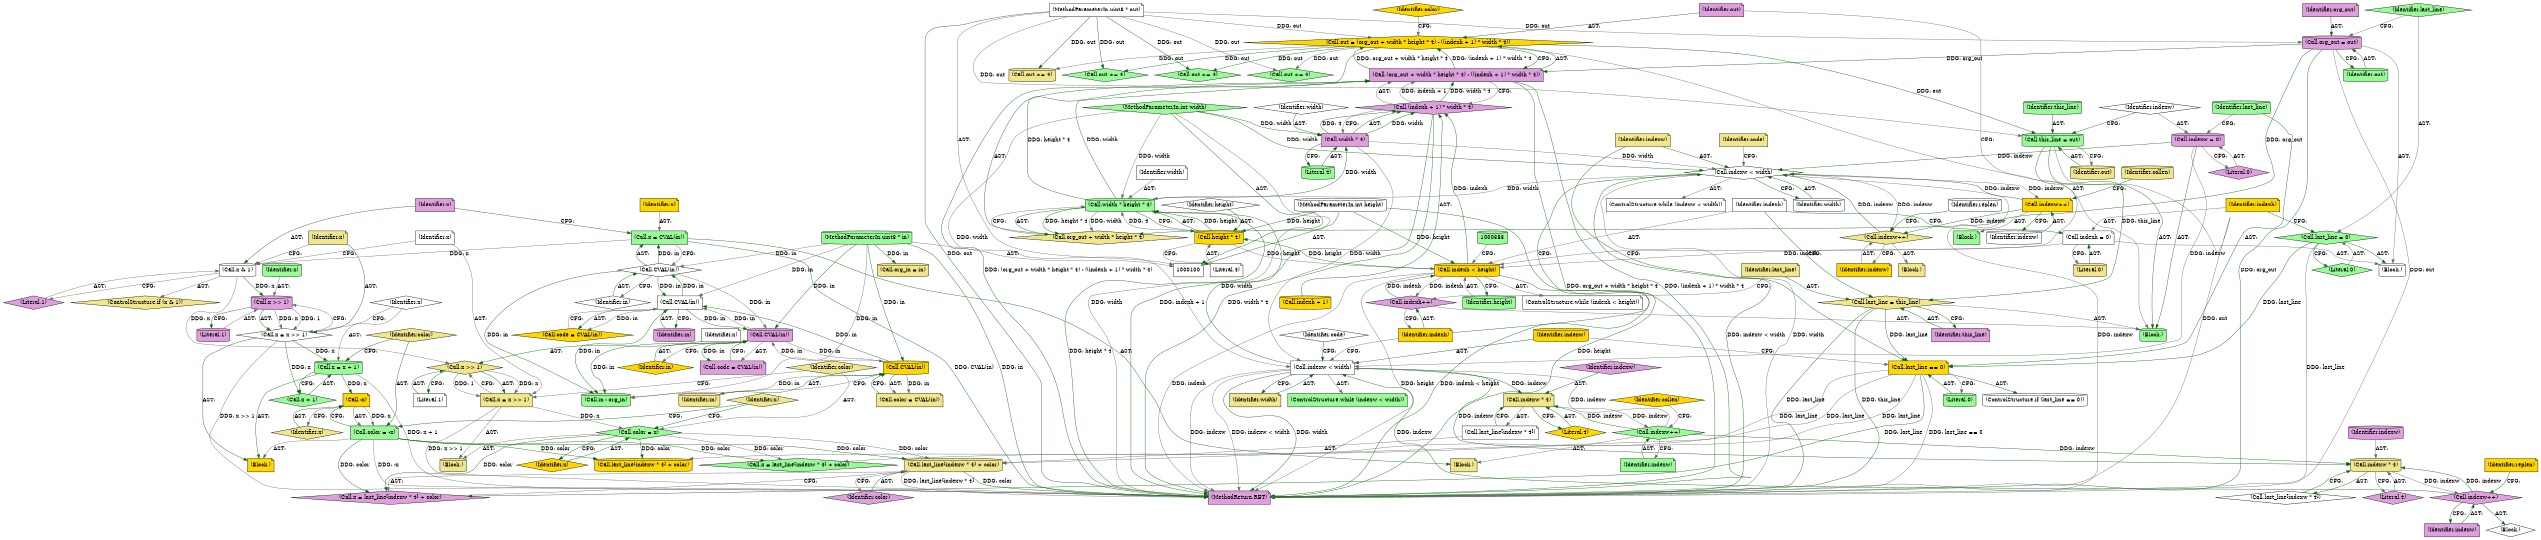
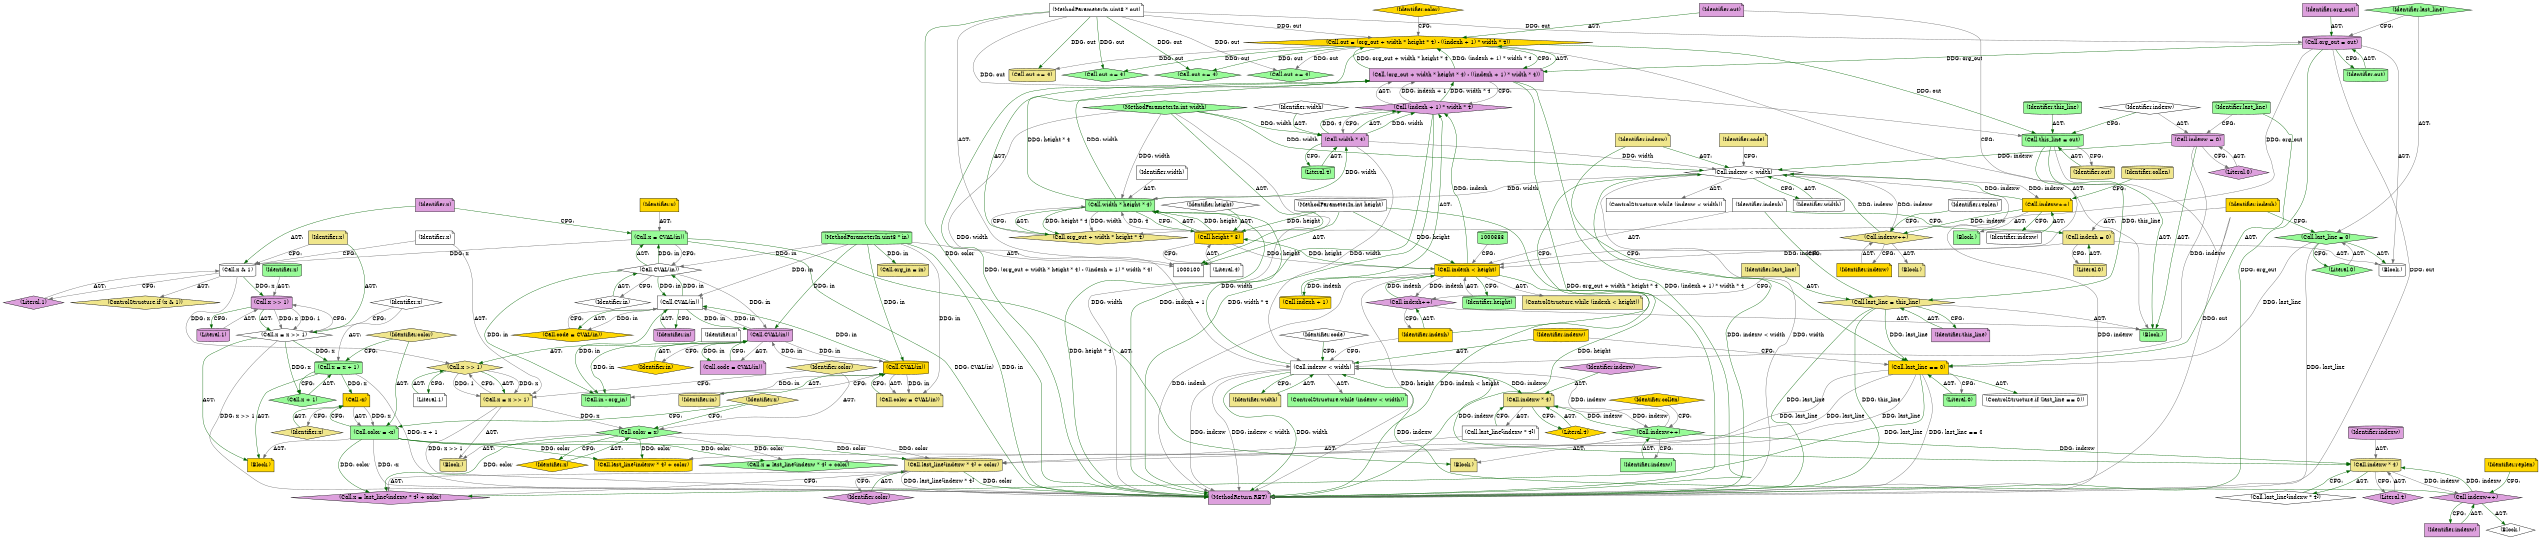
(1783, 229) -> (1783, 229)
(1219, 238) -> (1219, 238)
(2088, 238) -> (2088, 238)
(960, 254) -> (960, 254)
none -> (1366, 277)
(1583, 303) -> (1583, 303)
(2157, 360) -> (2157, 360)
(781, 362) -> (939, 310)
